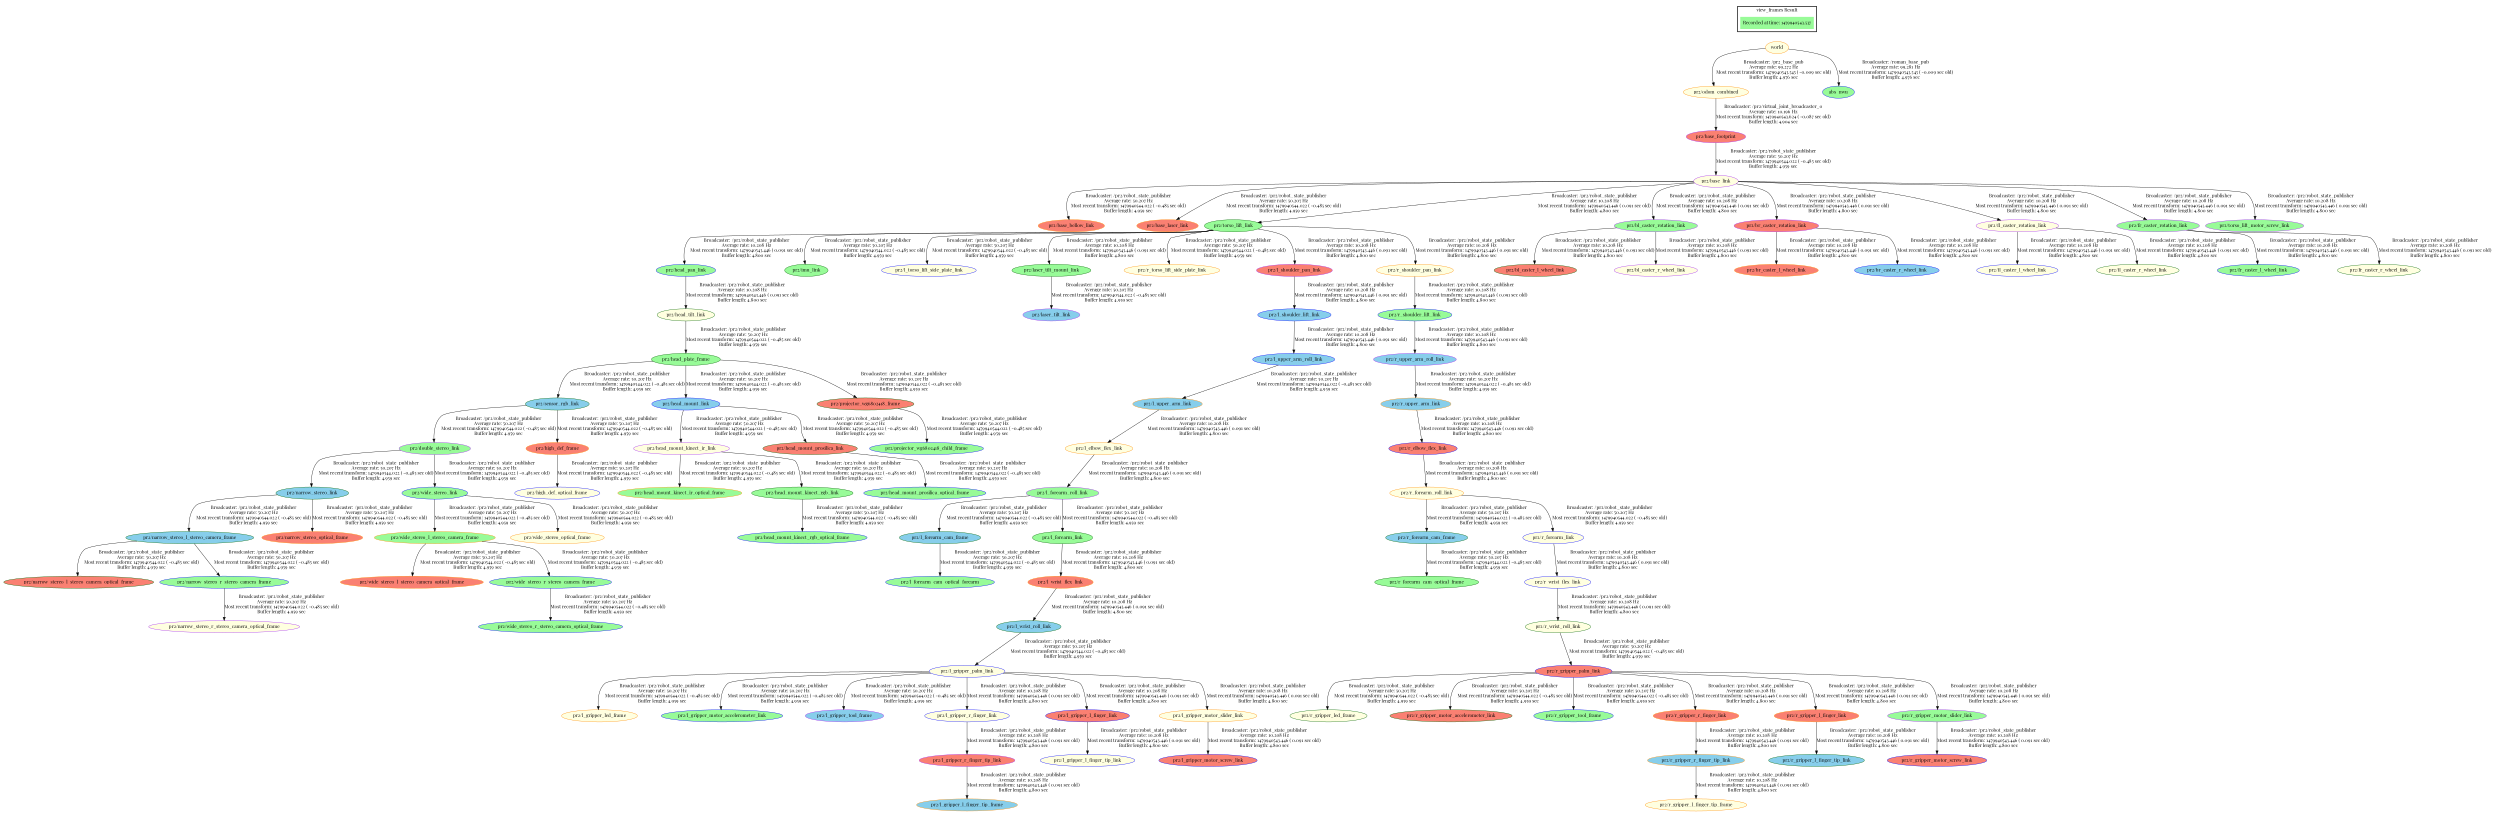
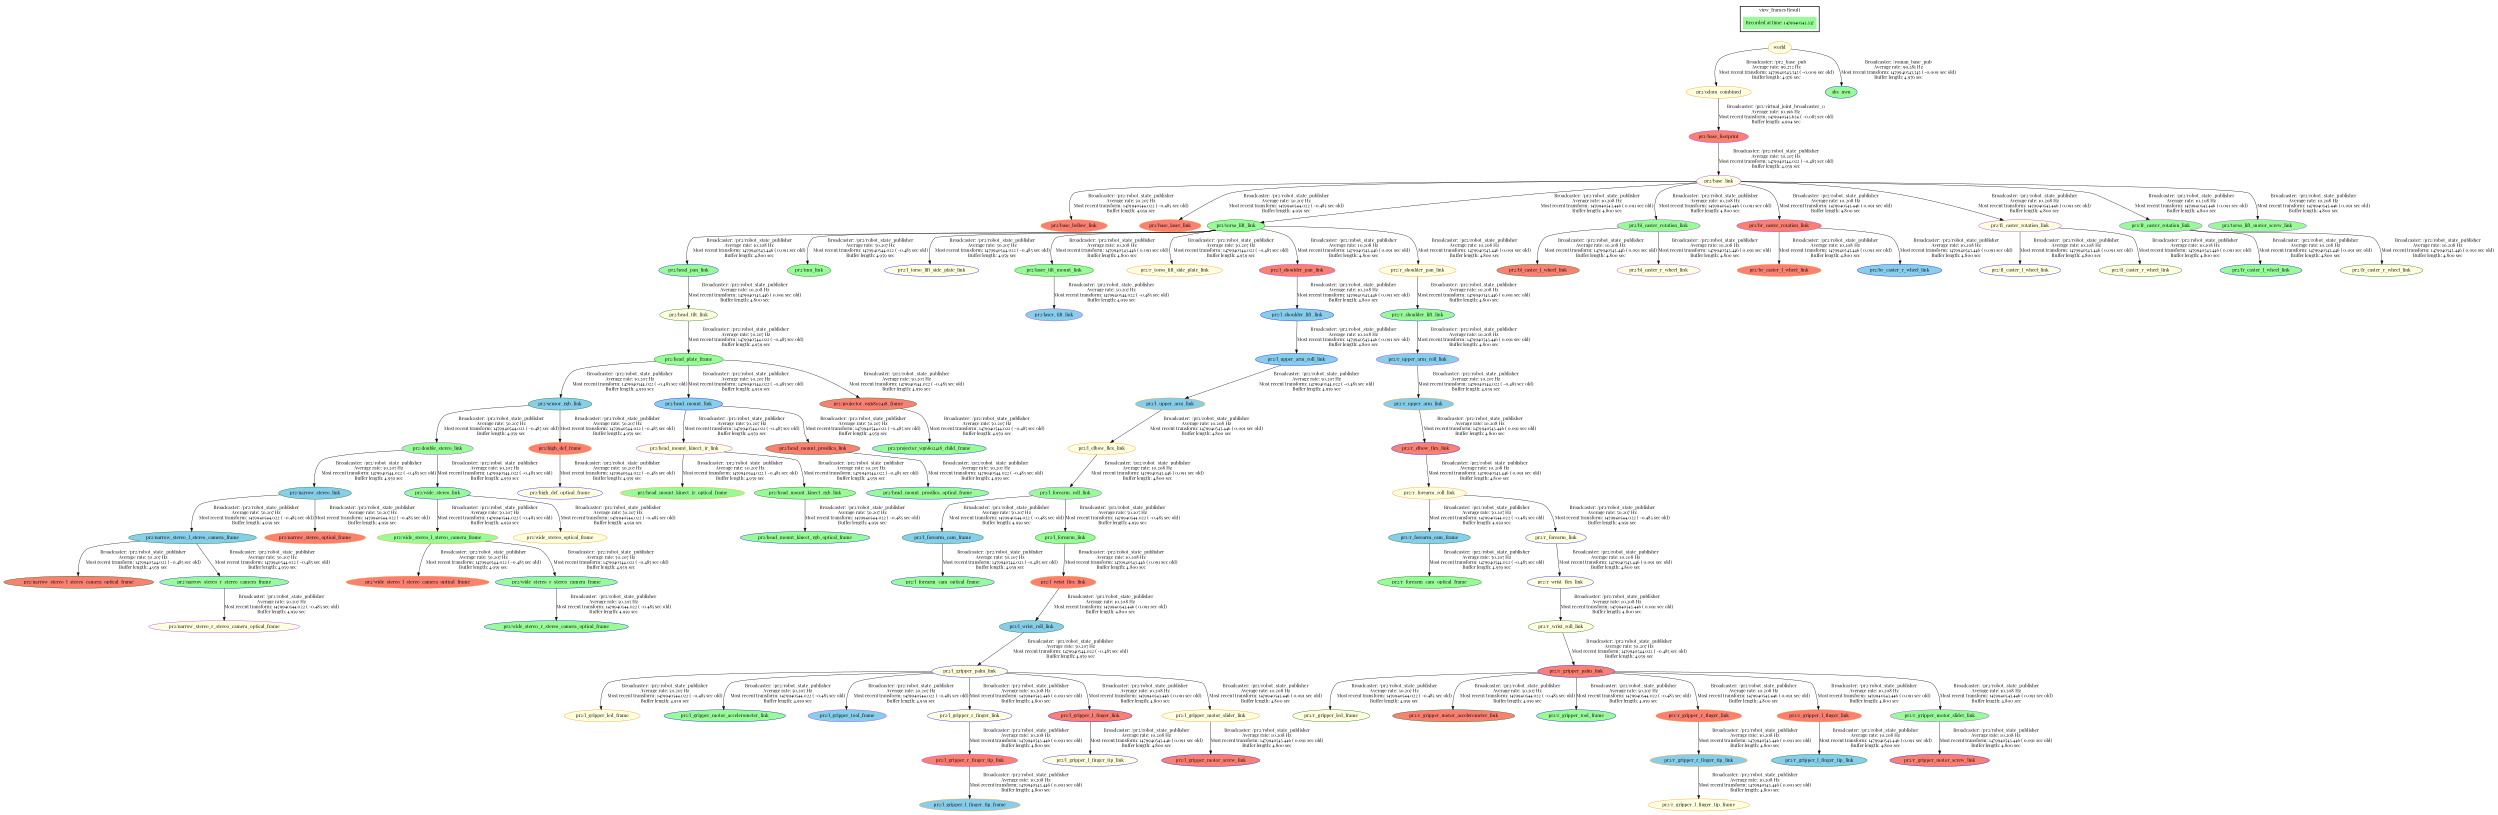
(940, 582) -> (943, 582)
